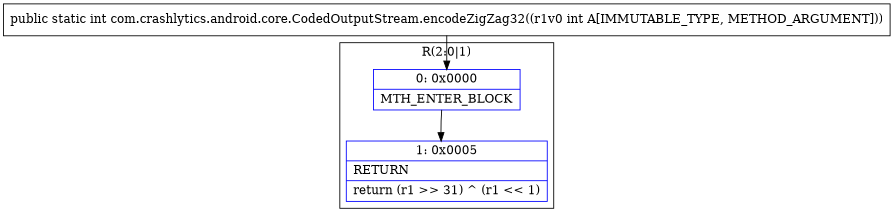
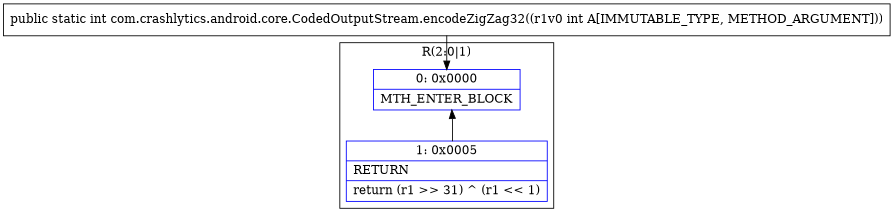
(441, 121) -> (453, 130)
